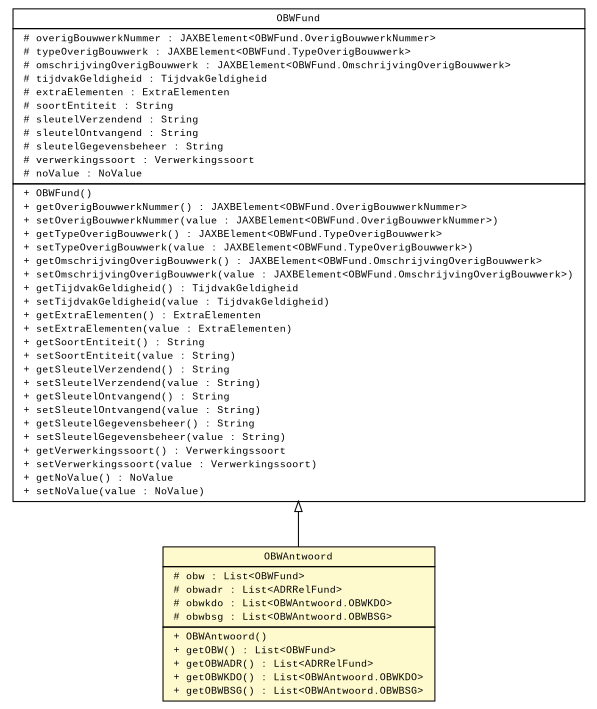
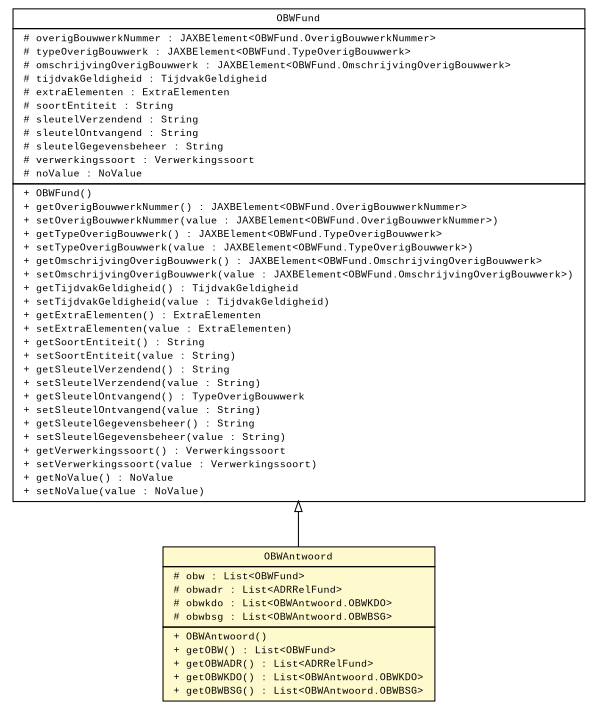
(127, 396) -> (165, 396)
